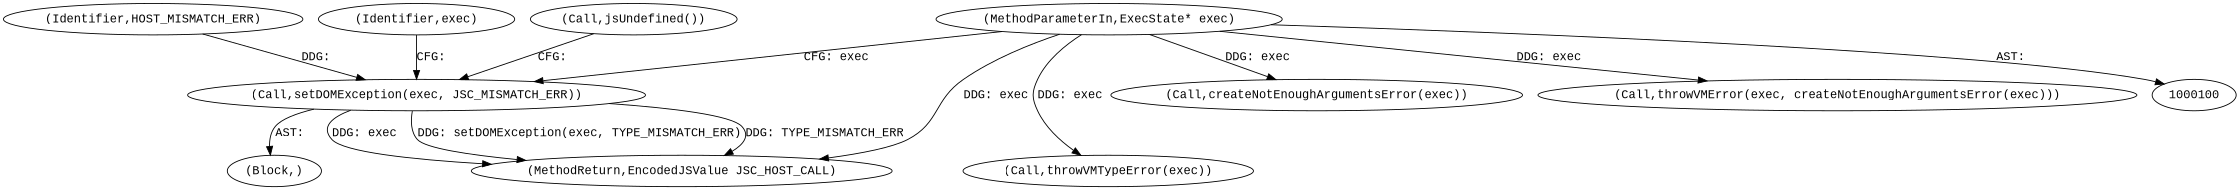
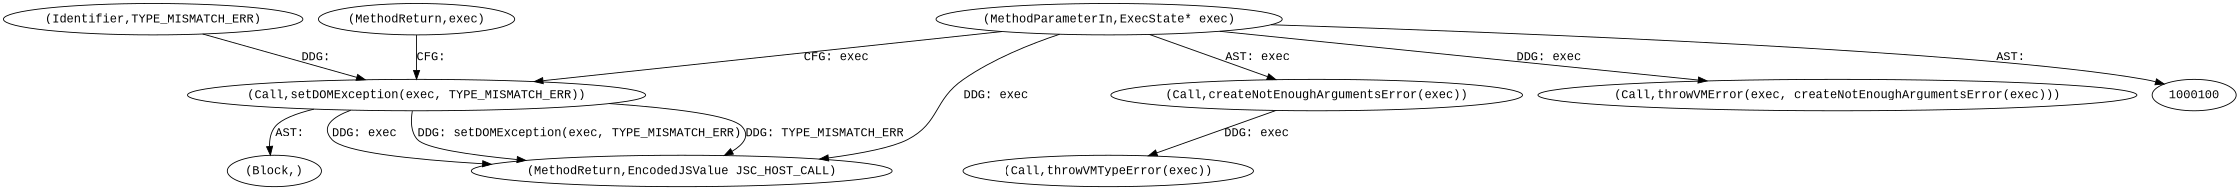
(153, 19) -> (153, 19)
(417, 19) -> (417, 19)
(634, 19) -> none
(1258, 57) -> (1258, 57)
(1034, 90) -> (1216, 132)
(417, 95) -> (417, 95)
